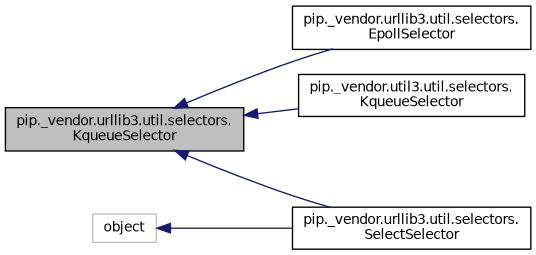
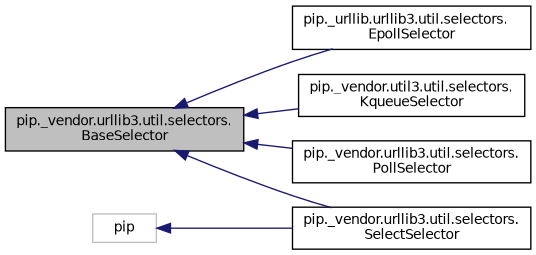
(412, 28) -> (412, 28)
(125, 129) -> (125, 129)
none -> (412, 162)
(125, 228) -> (125, 228)
